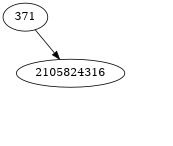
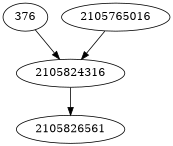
(25, 17) -> (25, 17)
none -> (116, 17)
none -> (71, 129)
